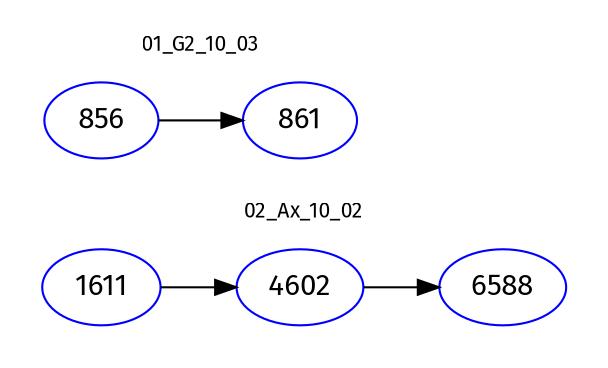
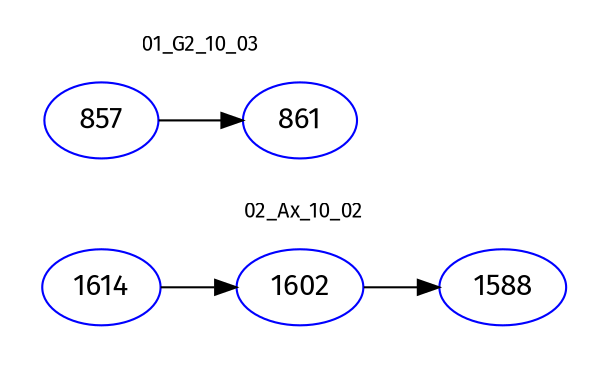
(101, 120) -> (101, 120)
(101, 287) -> (101, 287)
(300, 287) -> (300, 287)
(503, 287) -> (503, 287)
